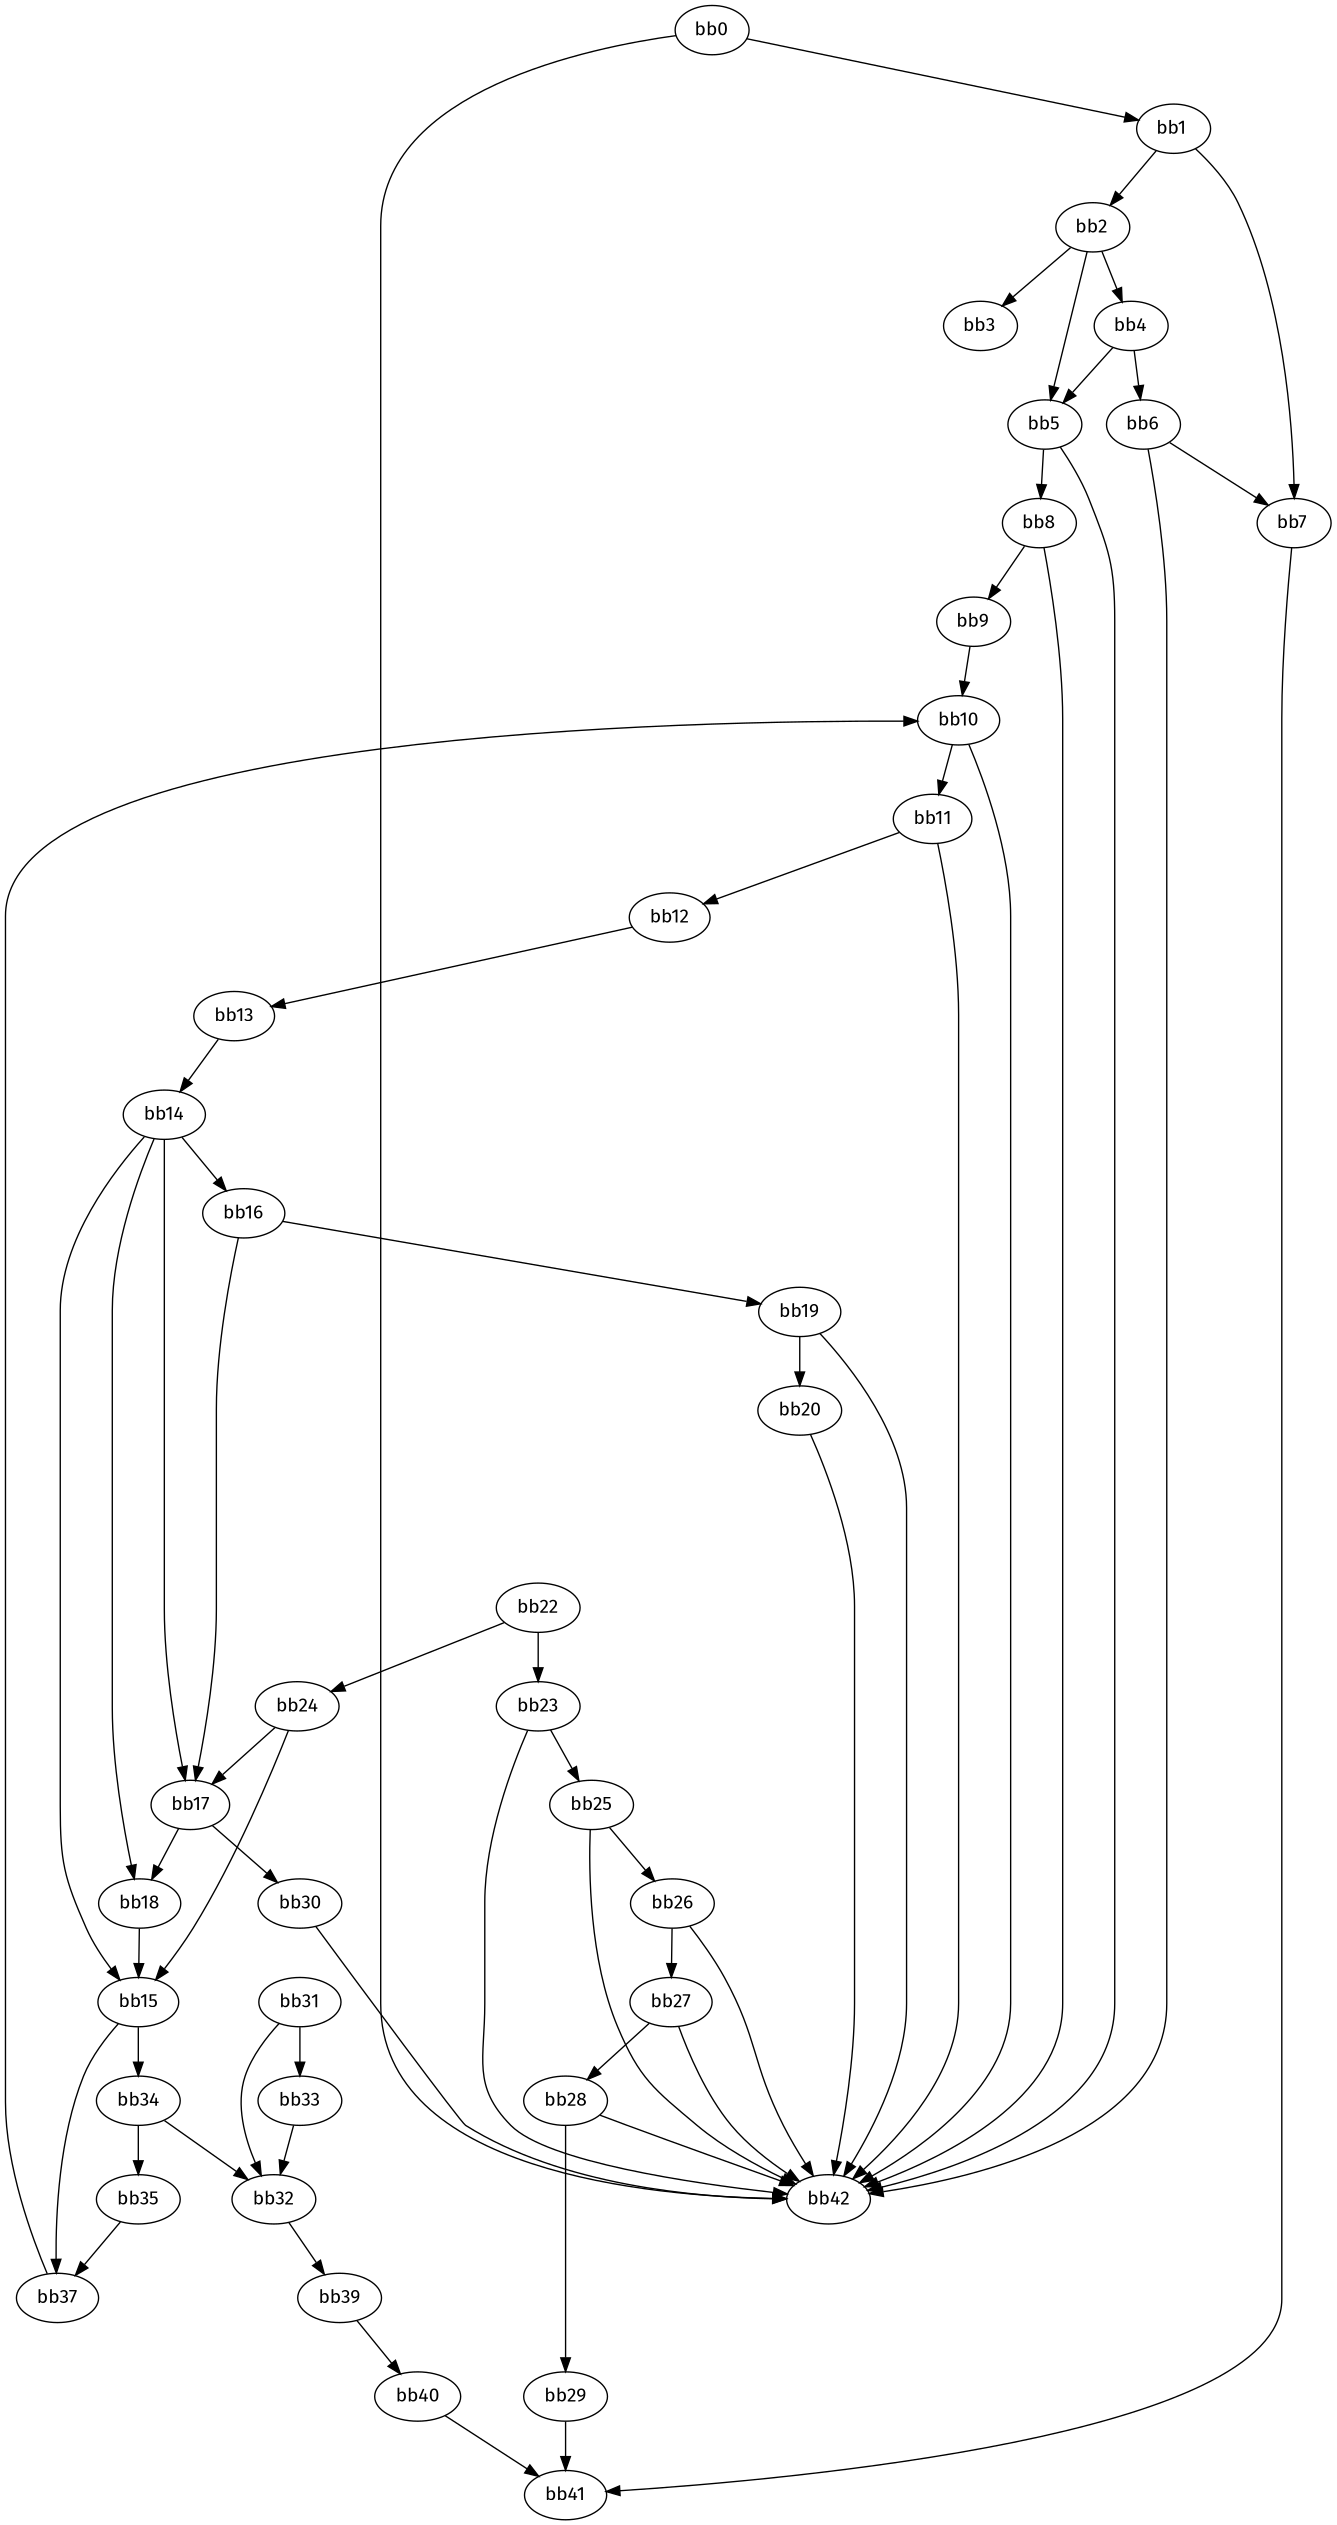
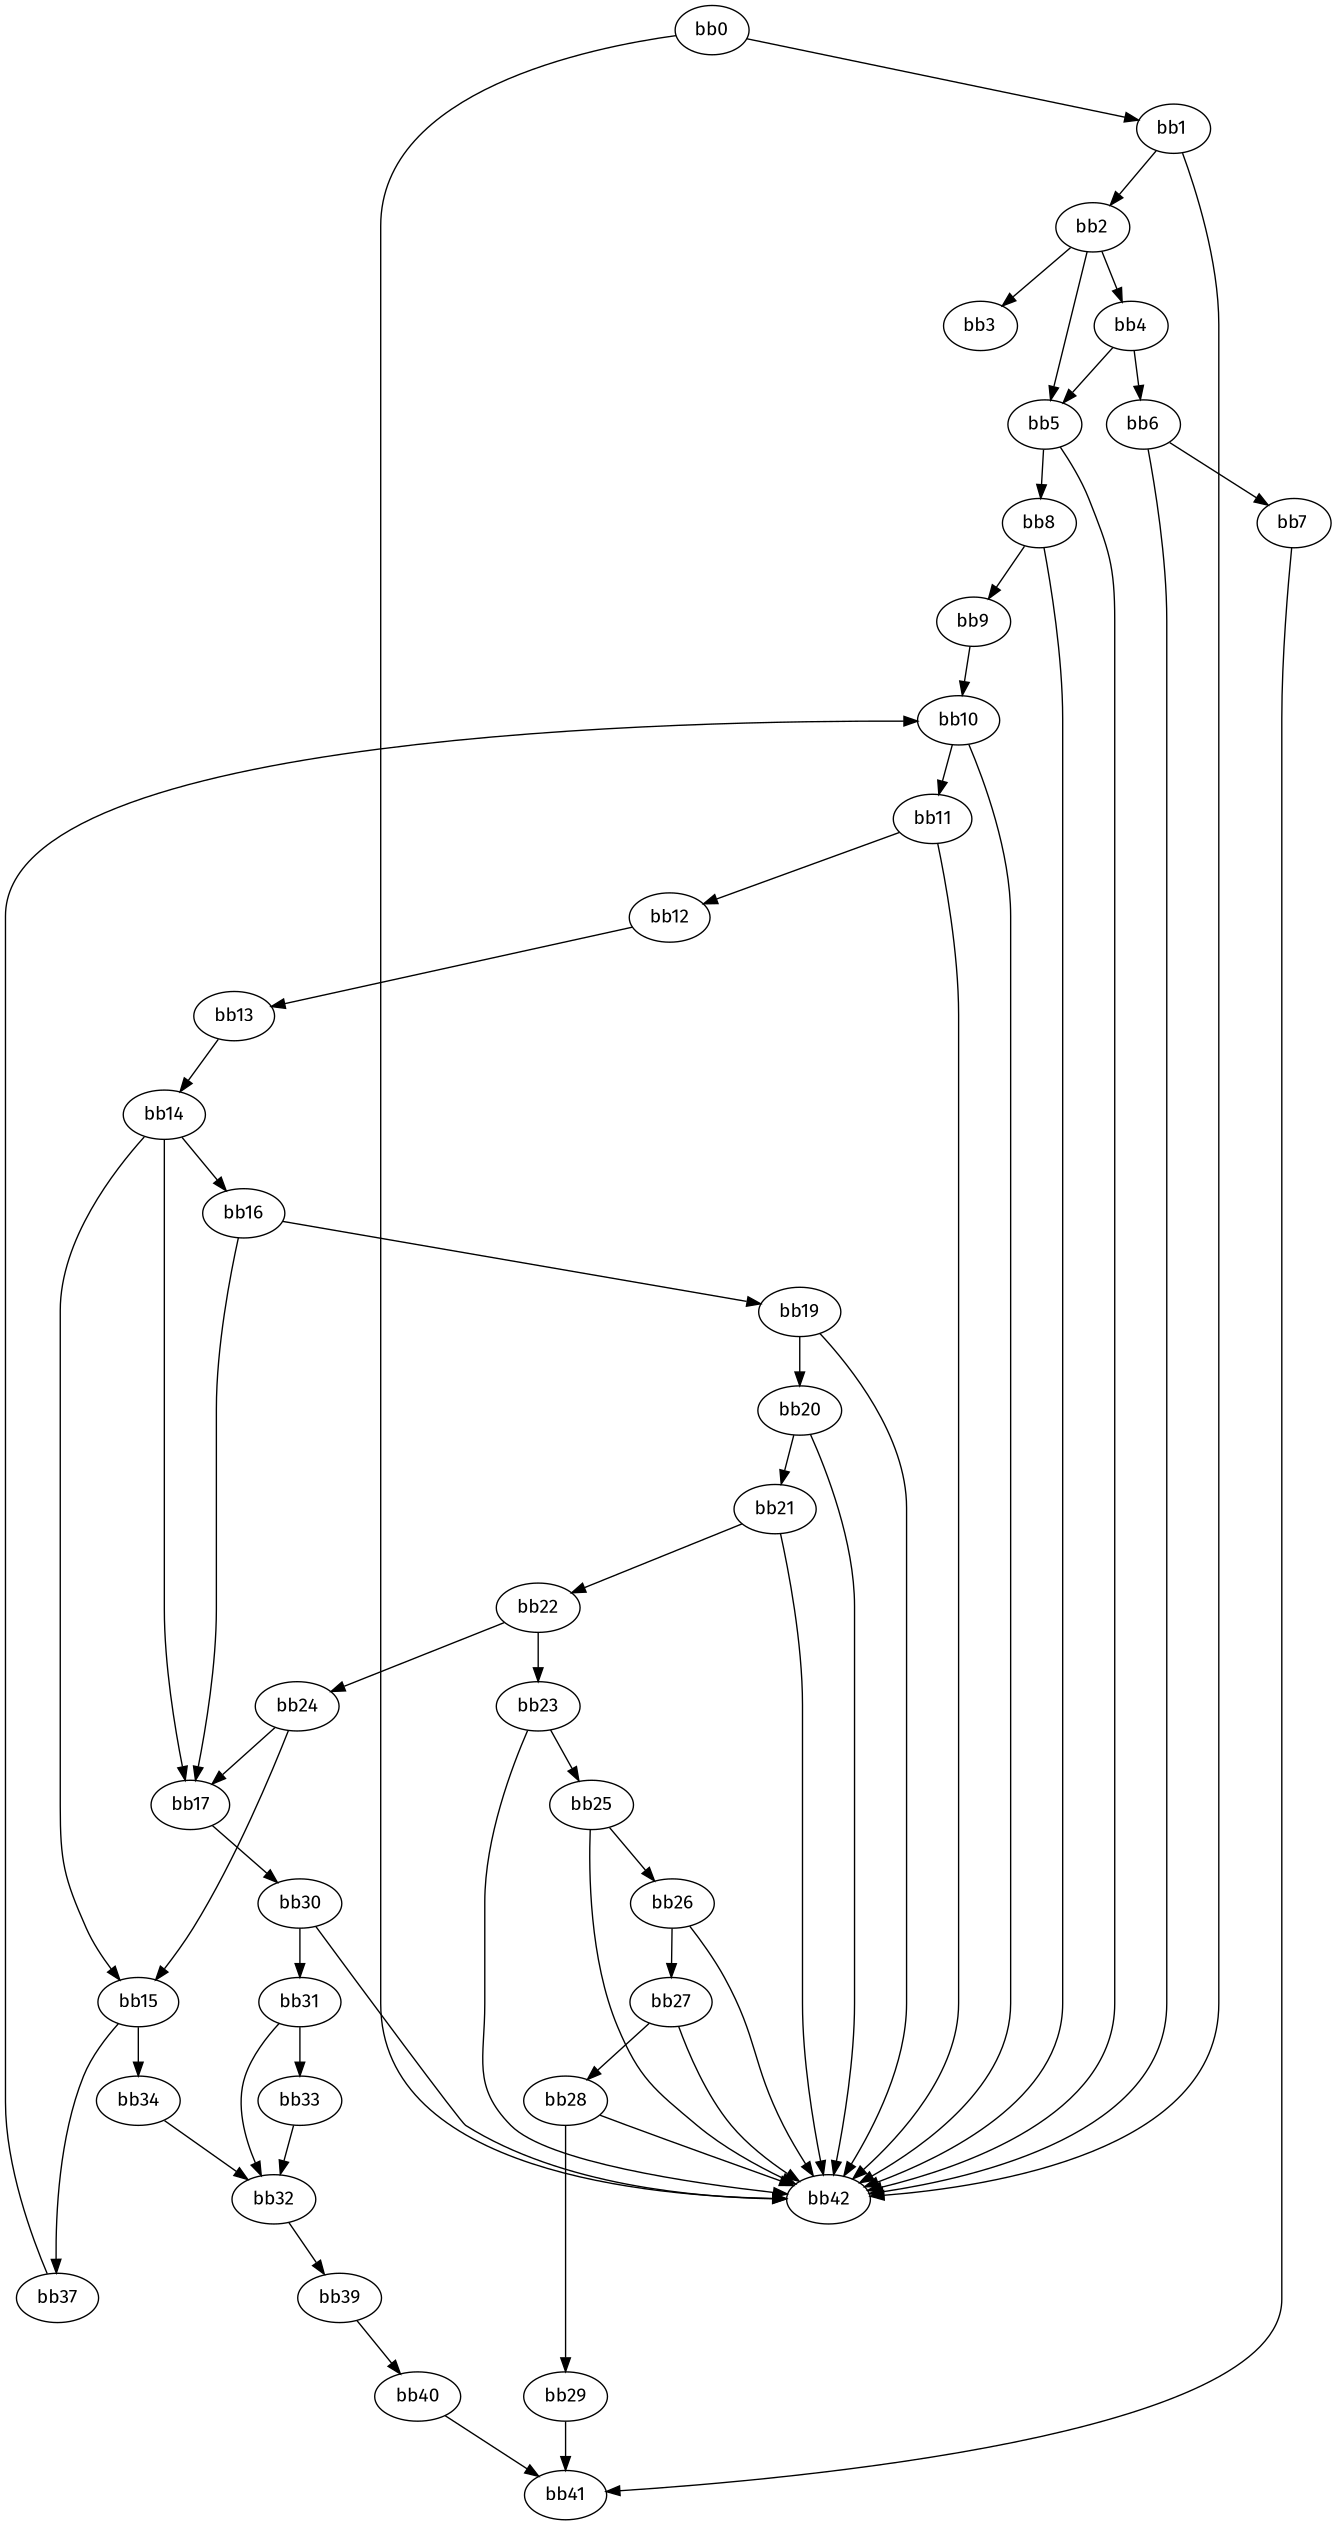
(1273, 307) -> (1219, 1286)
none -> (775, 1509)
(140, 1904) -> none
none -> (300, 1946)
(138, 2199) -> none
